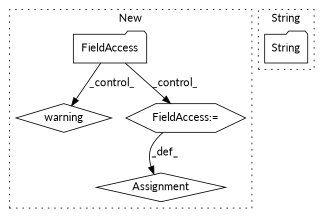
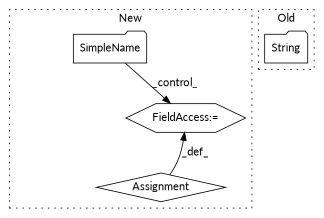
(286, 19) -> (286, 19)
(110, 49) -> (110, 49)
(64, 118) -> none
(151, 148) -> (179, 158)
